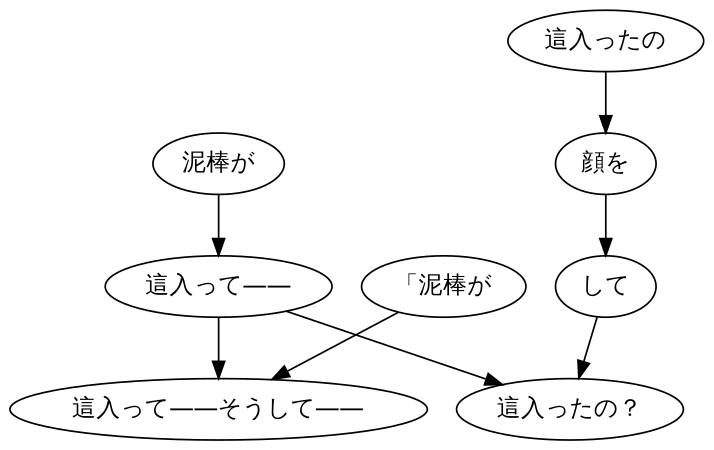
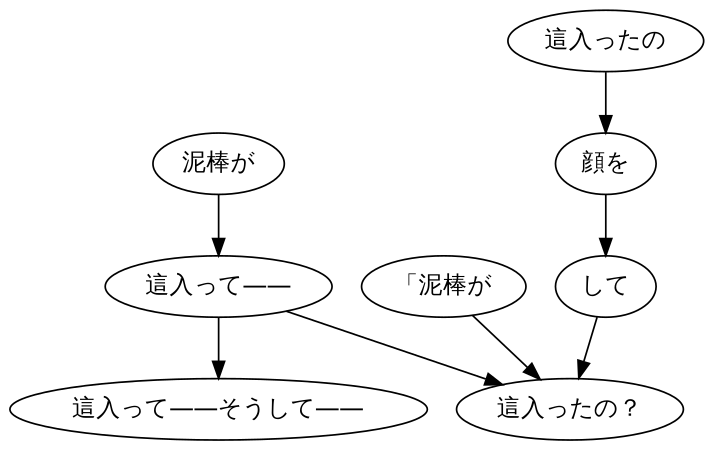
(343, 342) -> (500, 341)
